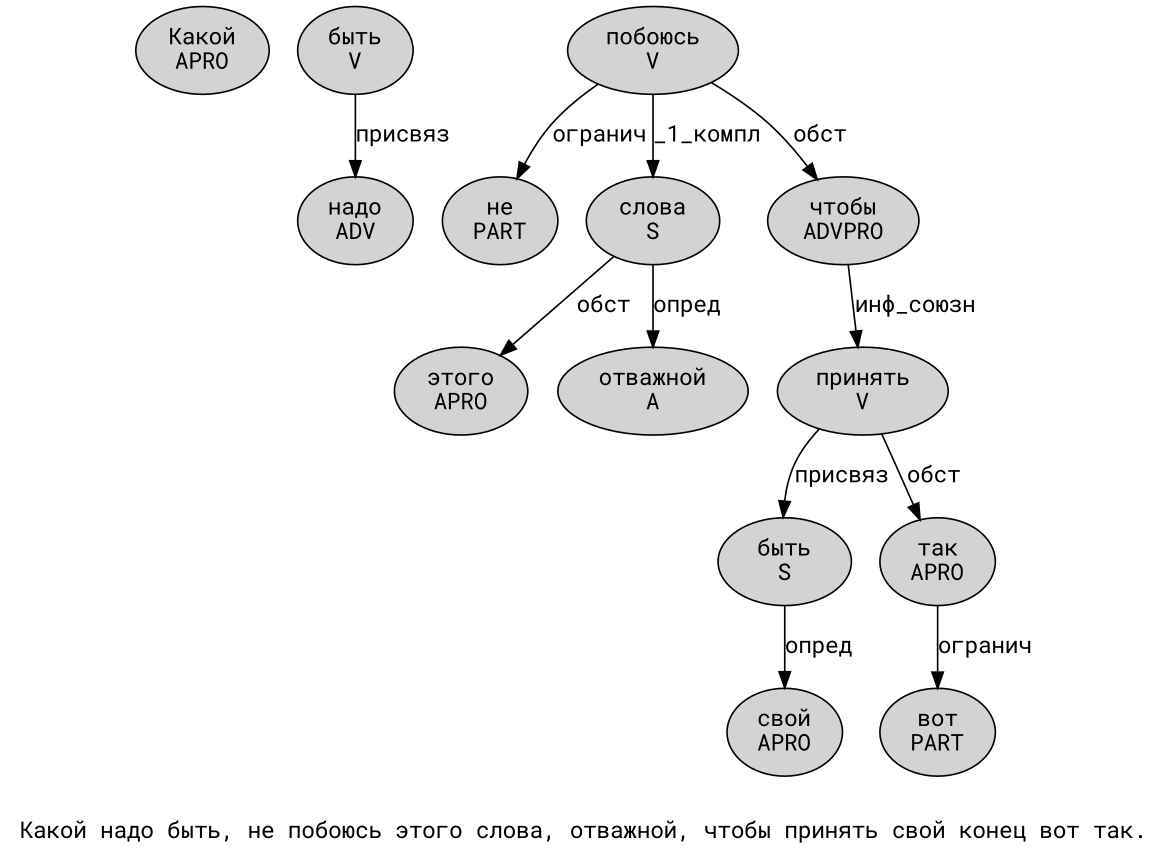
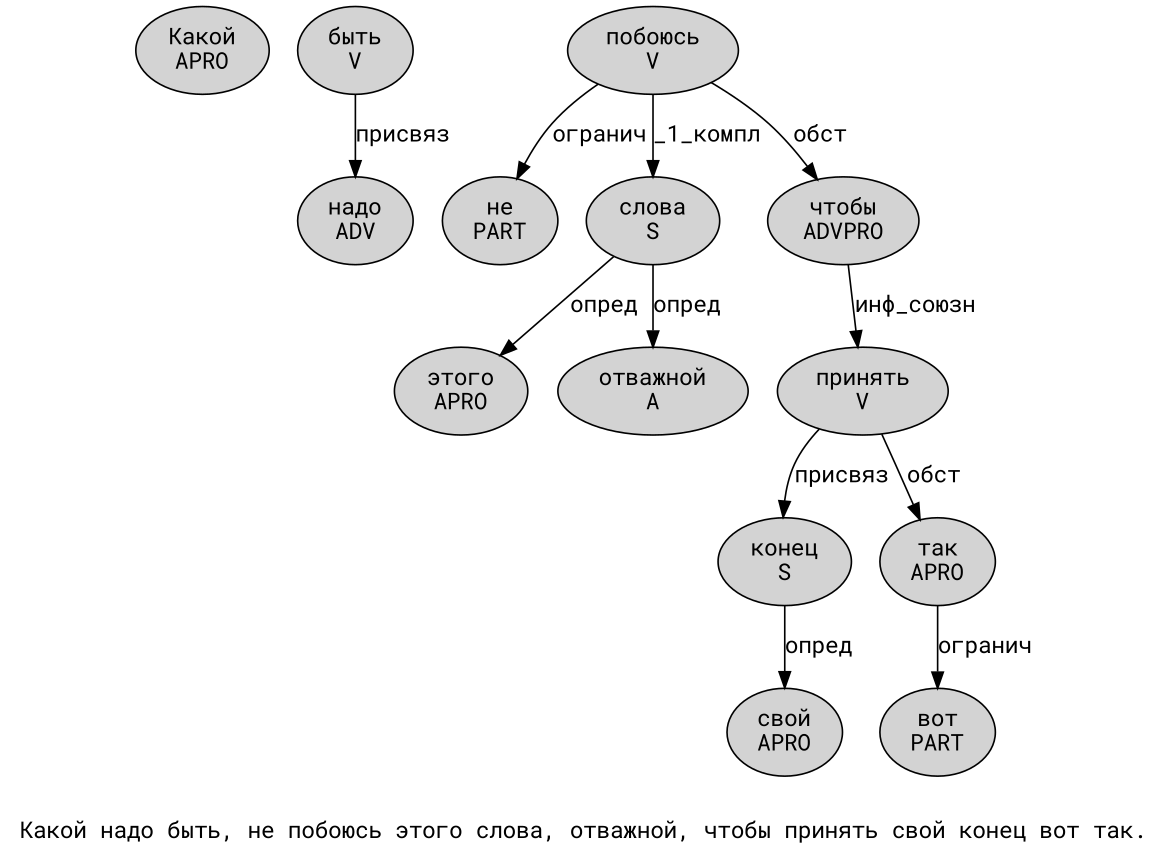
(604, 306) -> (604, 306)
(785, 562) -> (785, 562)
